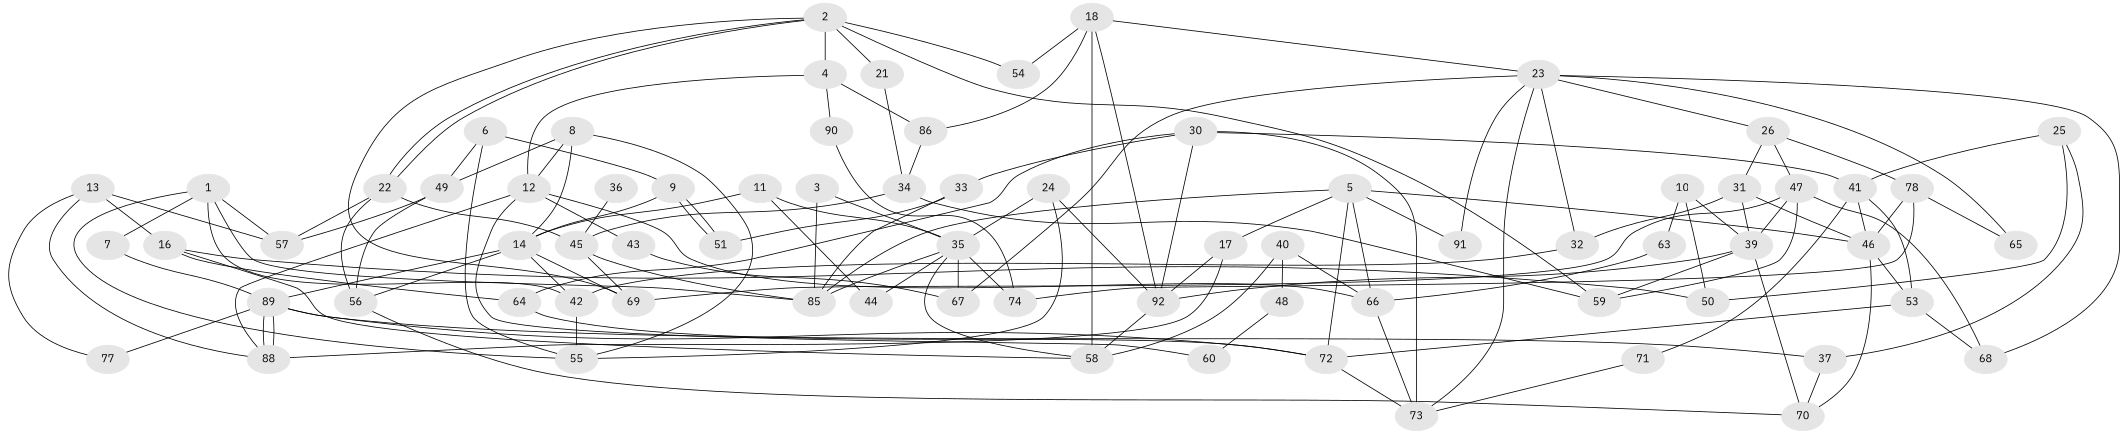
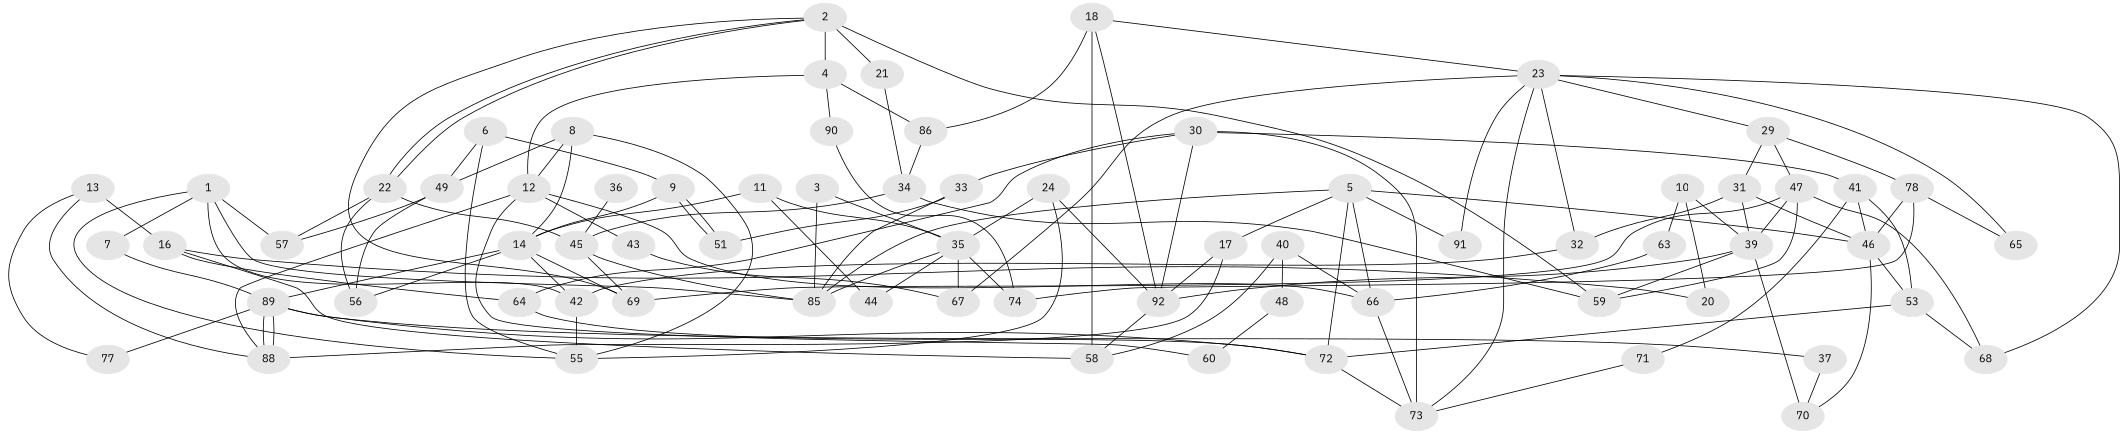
(1018, 74) -> none
(1768, 131) -> (1768, 131)
(2059, 131) -> none
(187, 217) -> none
(1708, 302) -> (1708, 302)
(946, 328) -> none
(1071, 400) -> none
